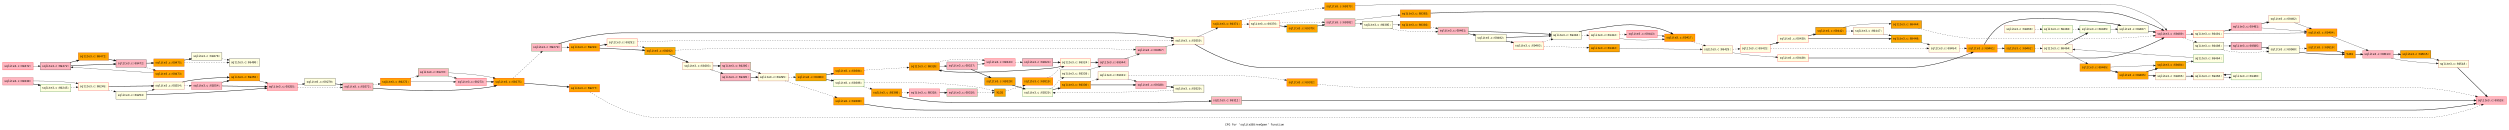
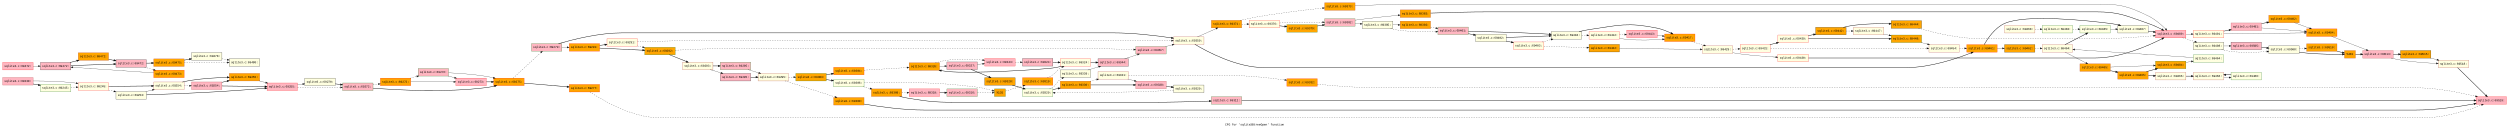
(2284, 19) -> (2284, 19)
(1866, 24) -> (1866, 24)
